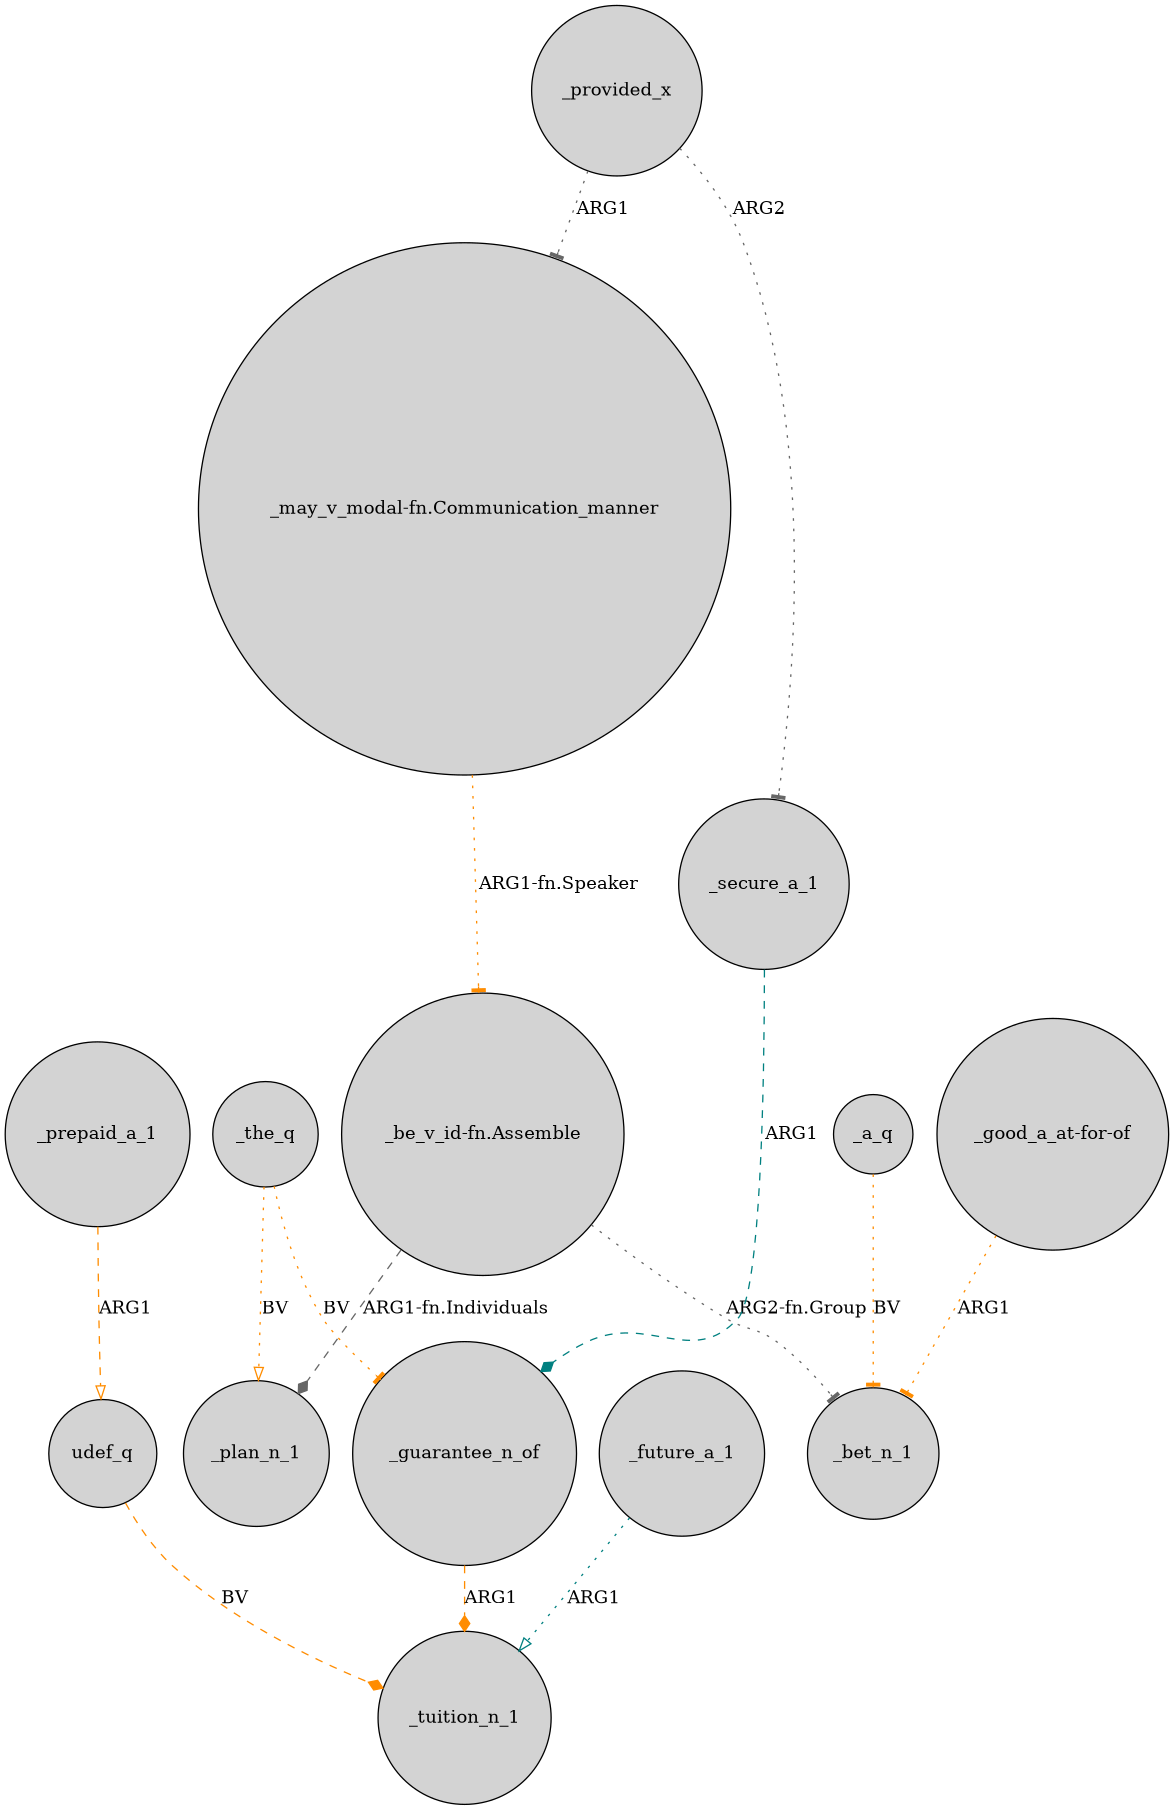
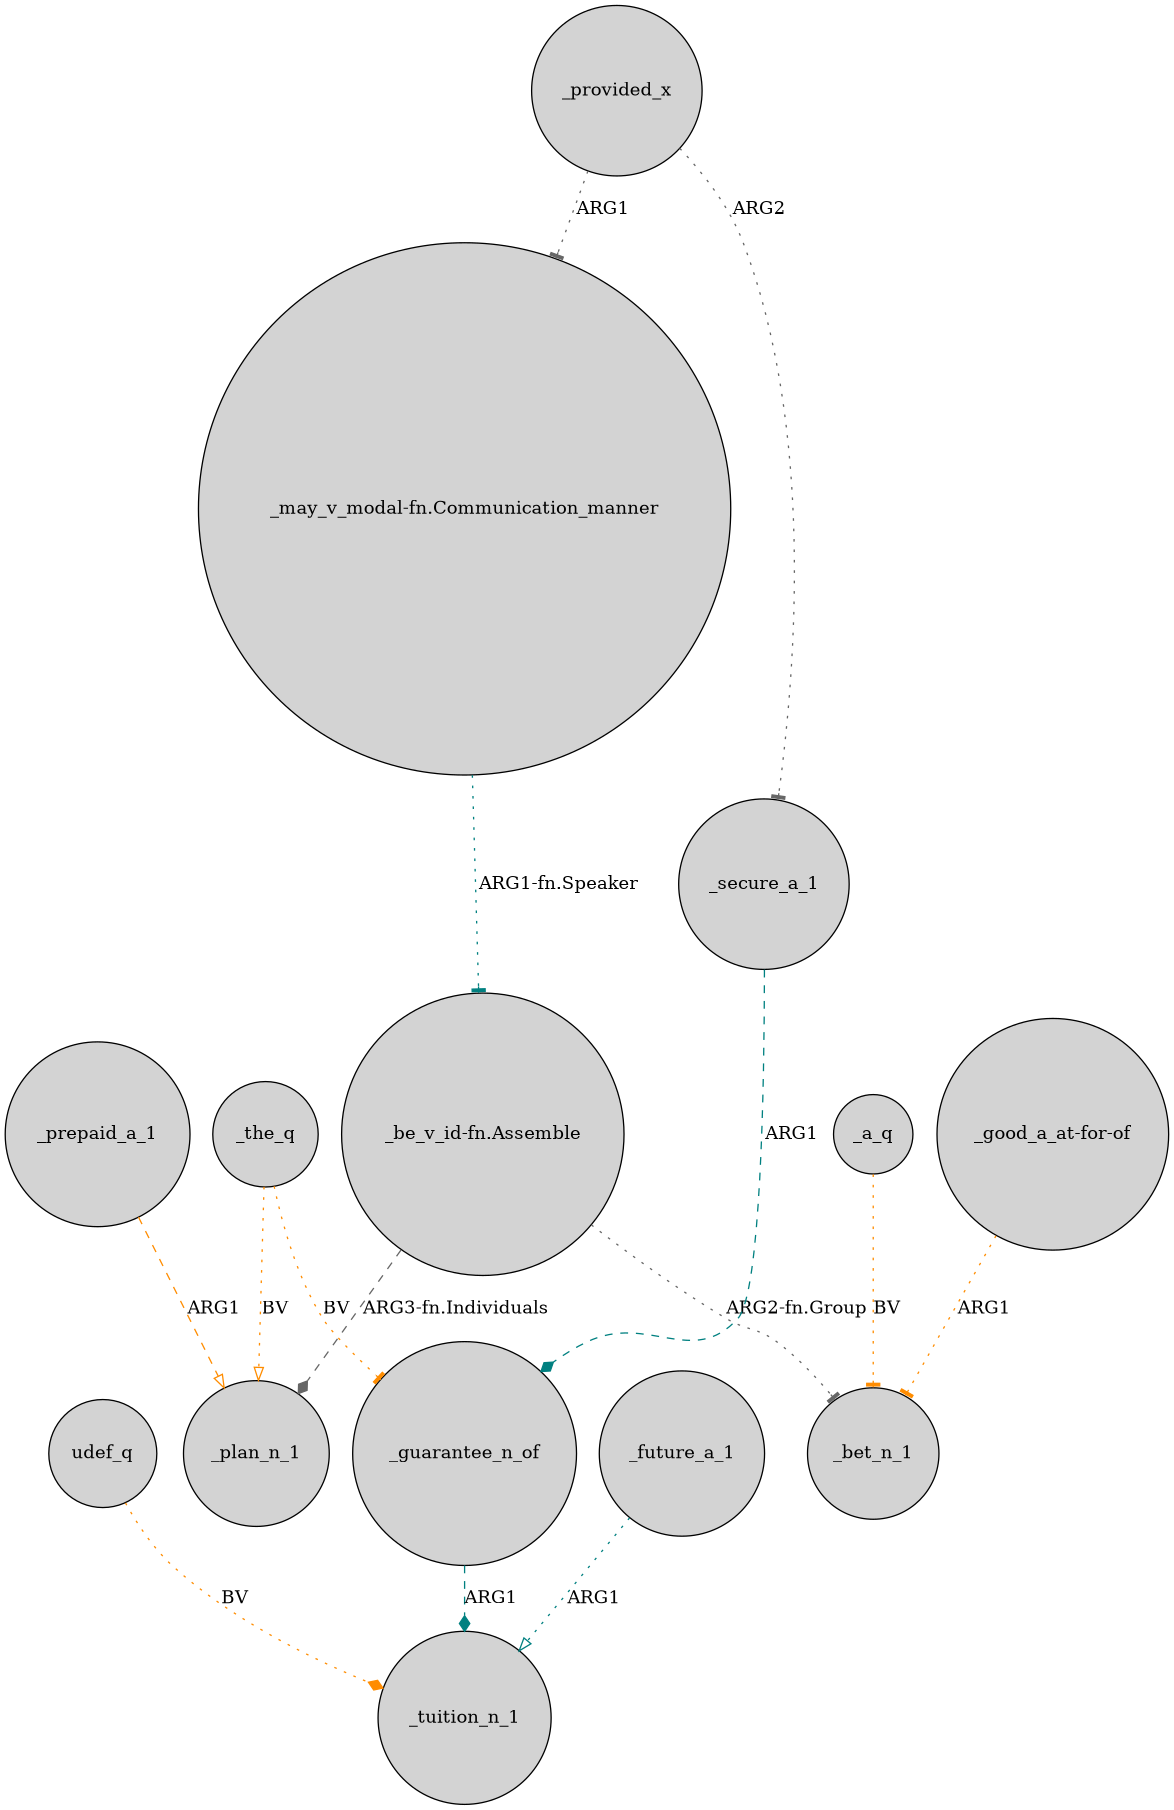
(475, 881) -> (475, 881)
(99, 1306) -> (178, 1297)
(456, 1309) -> (456, 1309)
(465, 1590) -> (465, 1590)
(232, 1611) -> (232, 1611)
